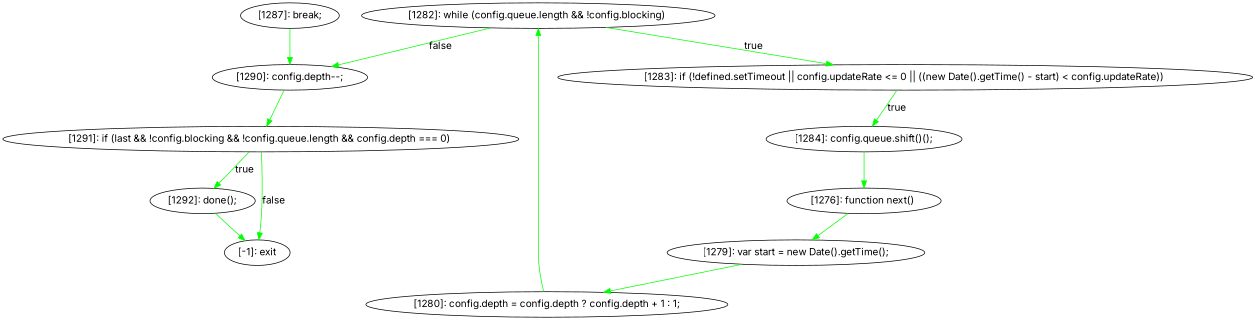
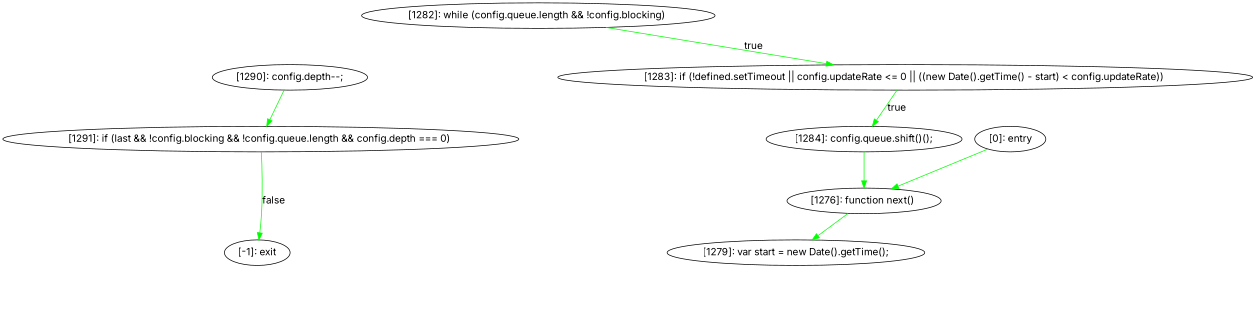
(290, 16) -> none
(415, 46) -> none
none -> (1010, 139)
(203, 201) -> none
(547, 304) -> none
